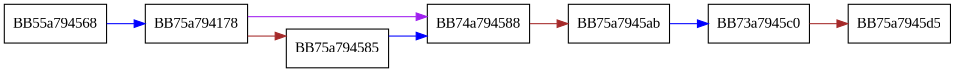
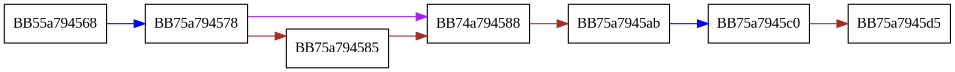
(196, 24) -> (196, 24)
(759, 24) -> (759, 24)
(402, 36) -> (402, 36)
